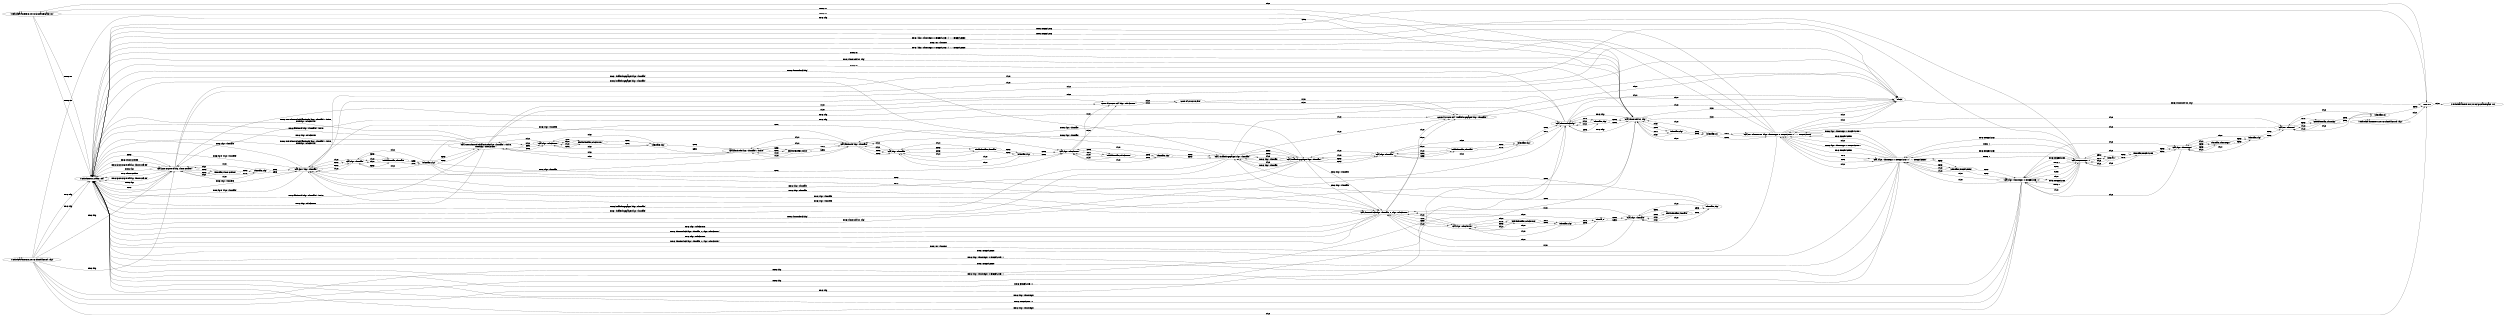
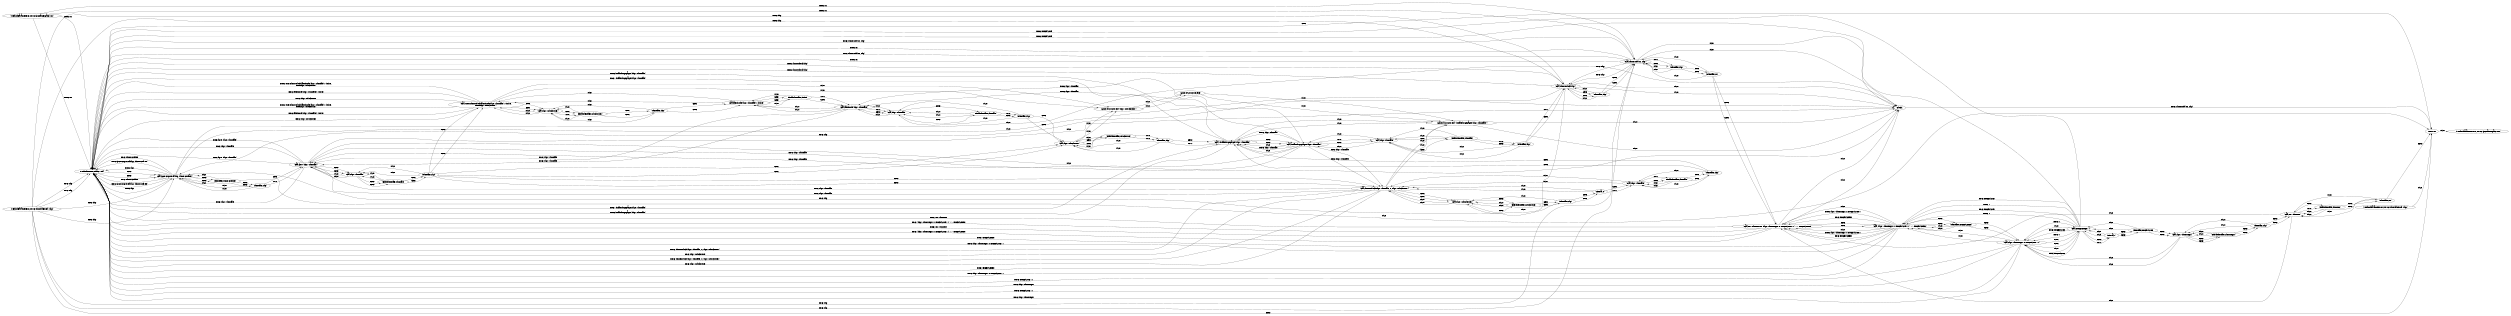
(1273, 4) -> (1343, 216)
(2324, 122) -> (2330, 207)
(2221, 143) -> (2224, 235)
(1268, 314) -> (1268, 313)
